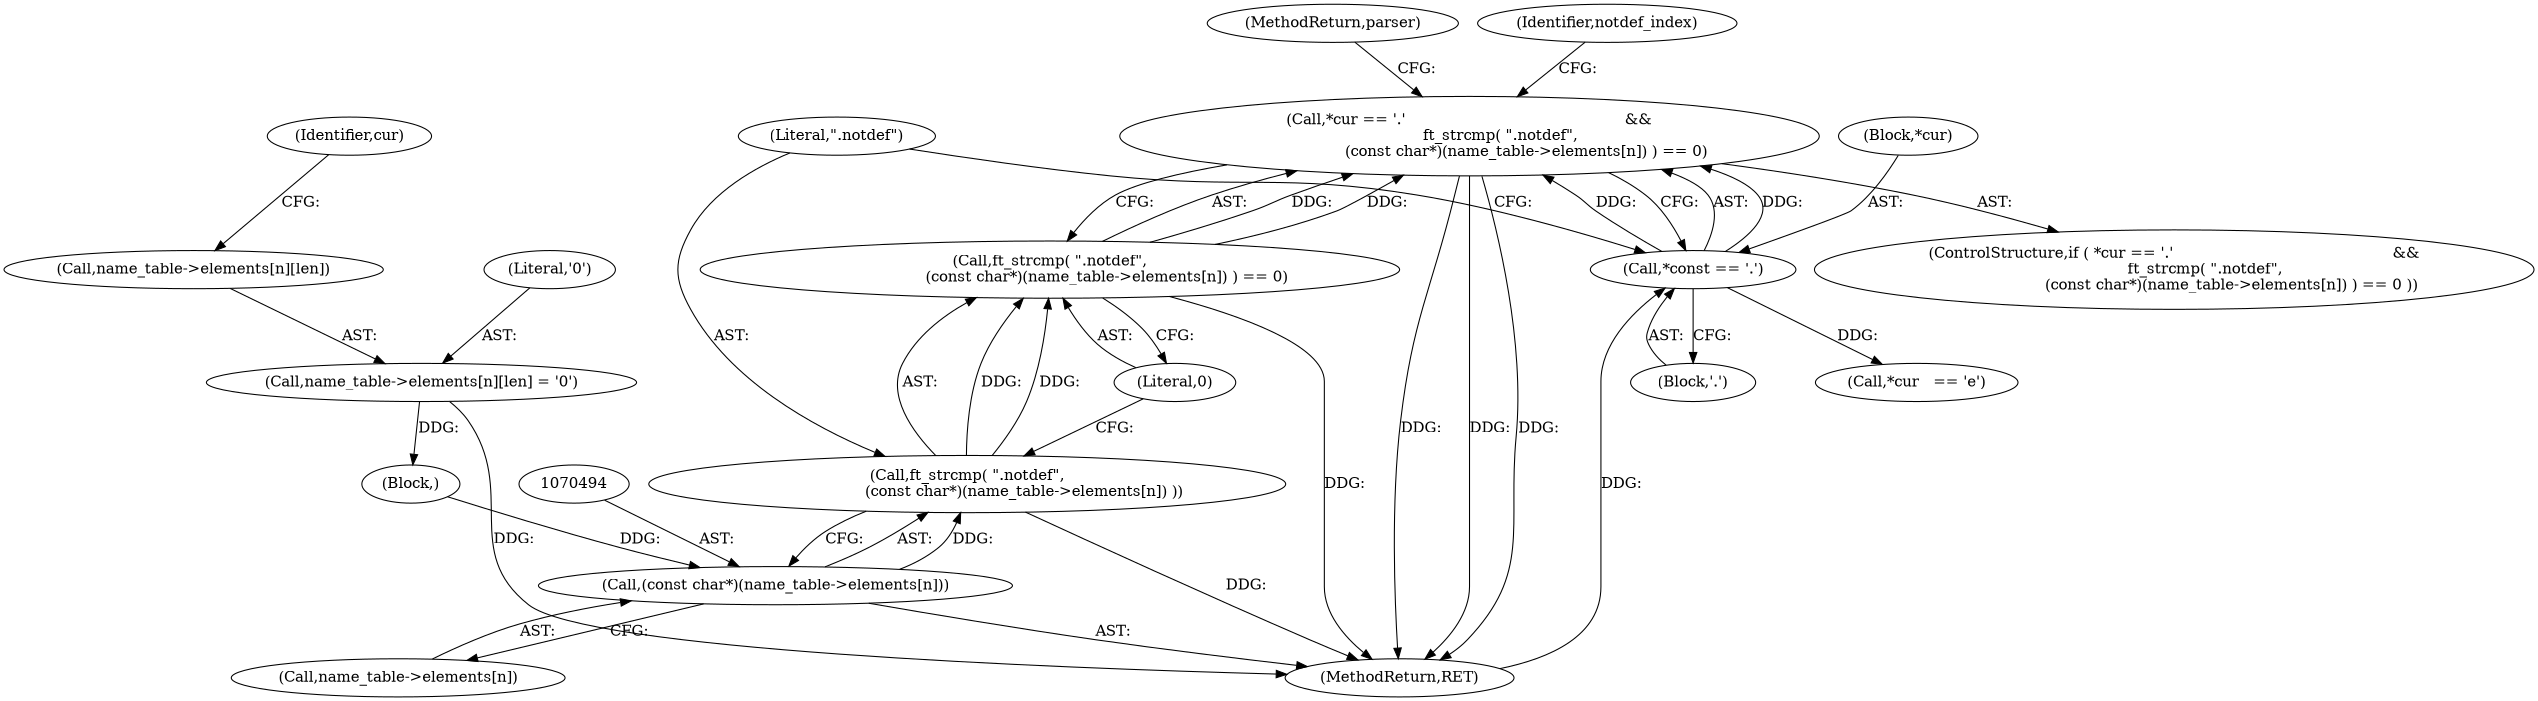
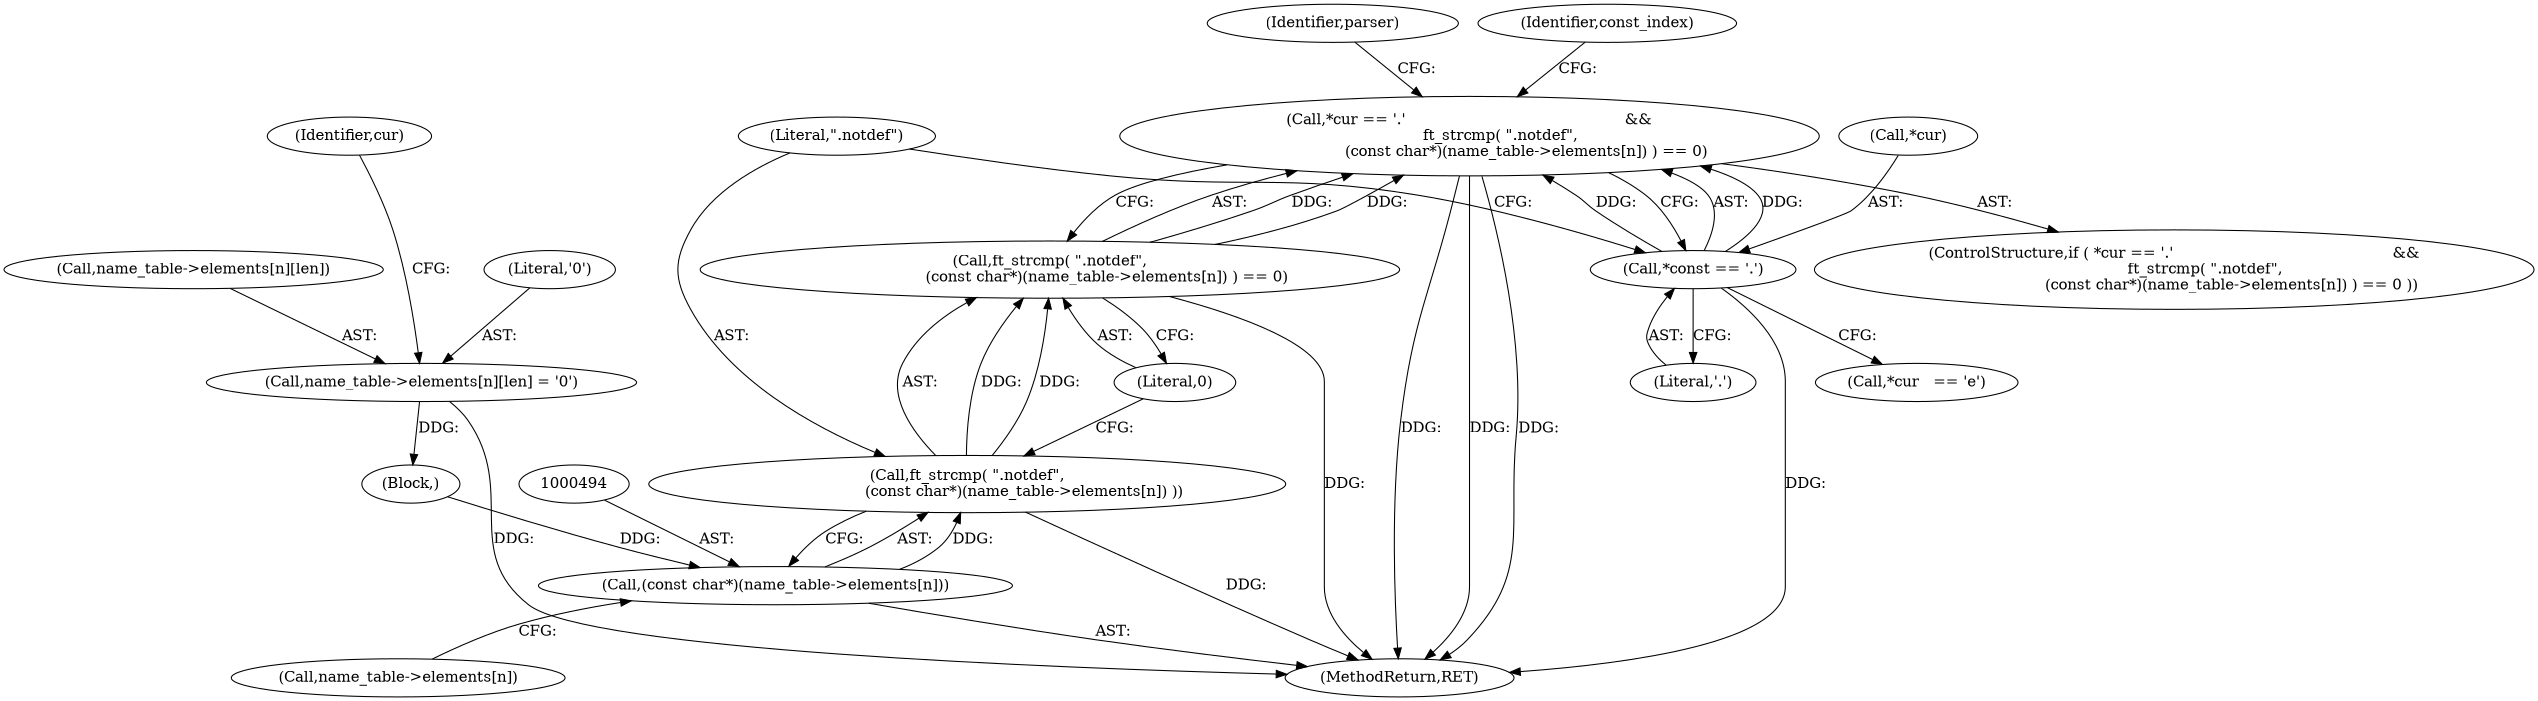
(1333, 23) -> (1333, 23)
(1607, 23) -> (1607, 23)
(1908, 136) -> (1908, 136)
(276, 199) -> (399, 251)
(1860, 336) -> (1860, 336)
(1693, 382) -> (1693, 382)
(574, 484) -> (574, 484)
(1601, 501) -> (1785, 571)
(540, 632) -> (540, 632)
(585, 632) -> none
